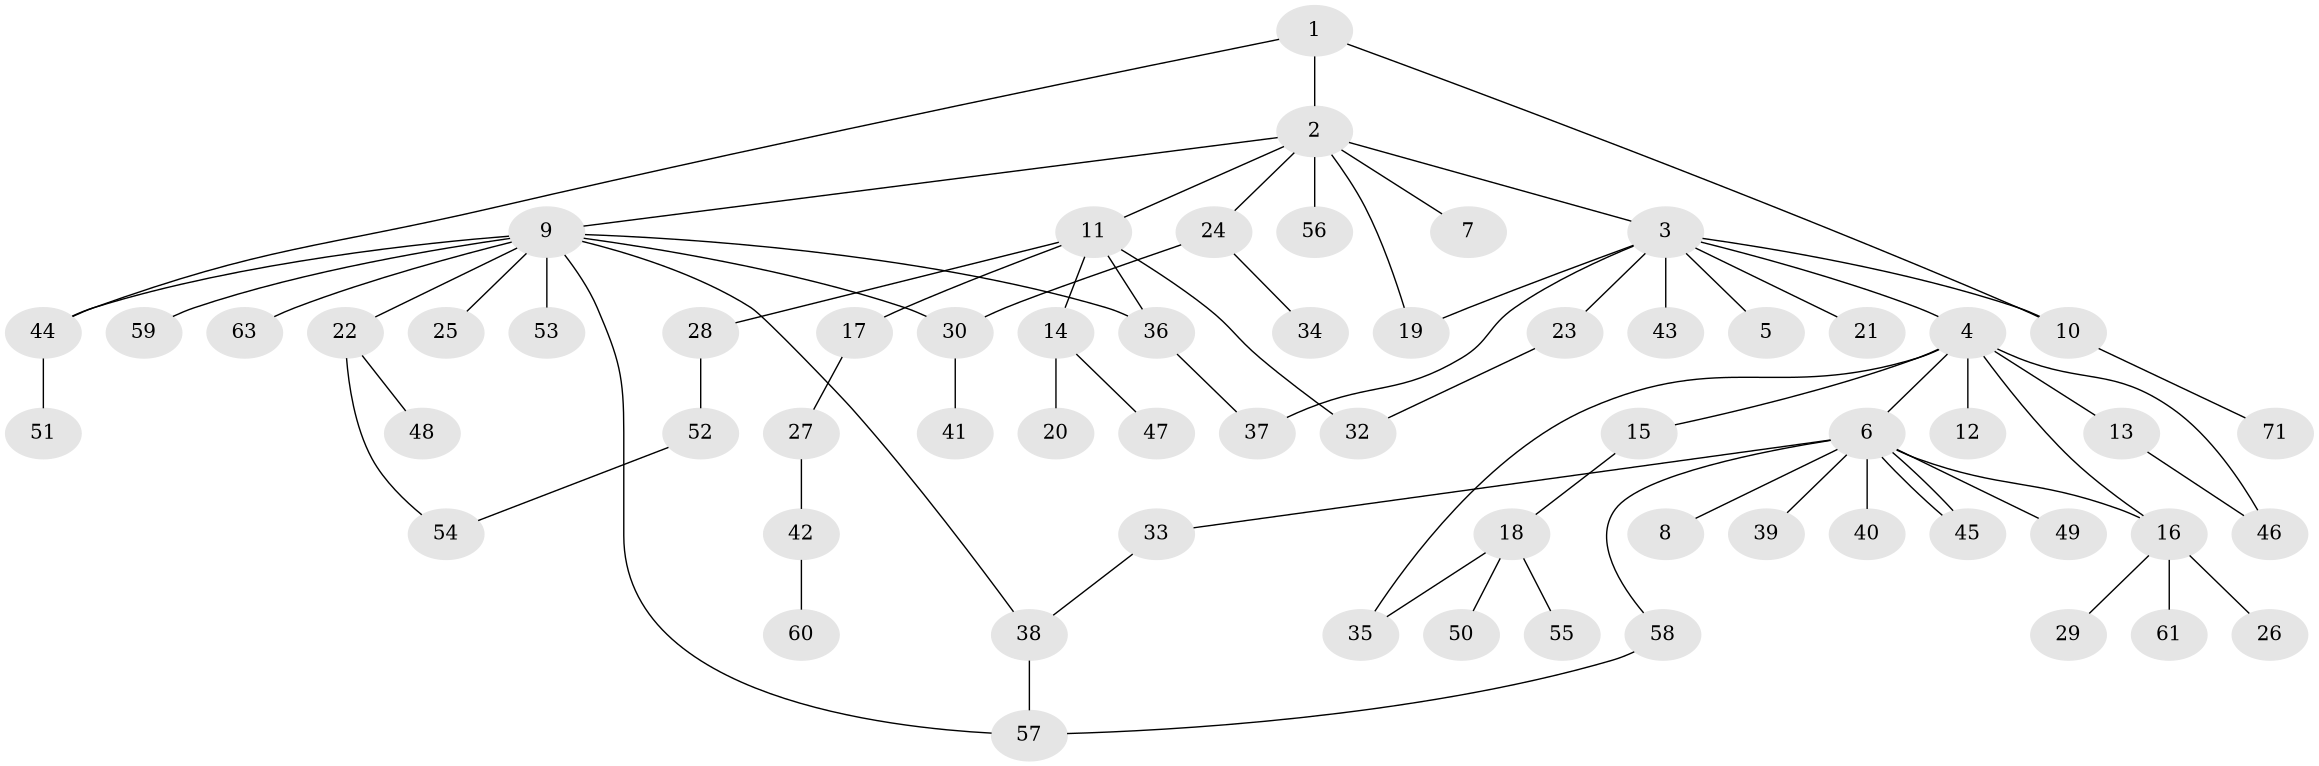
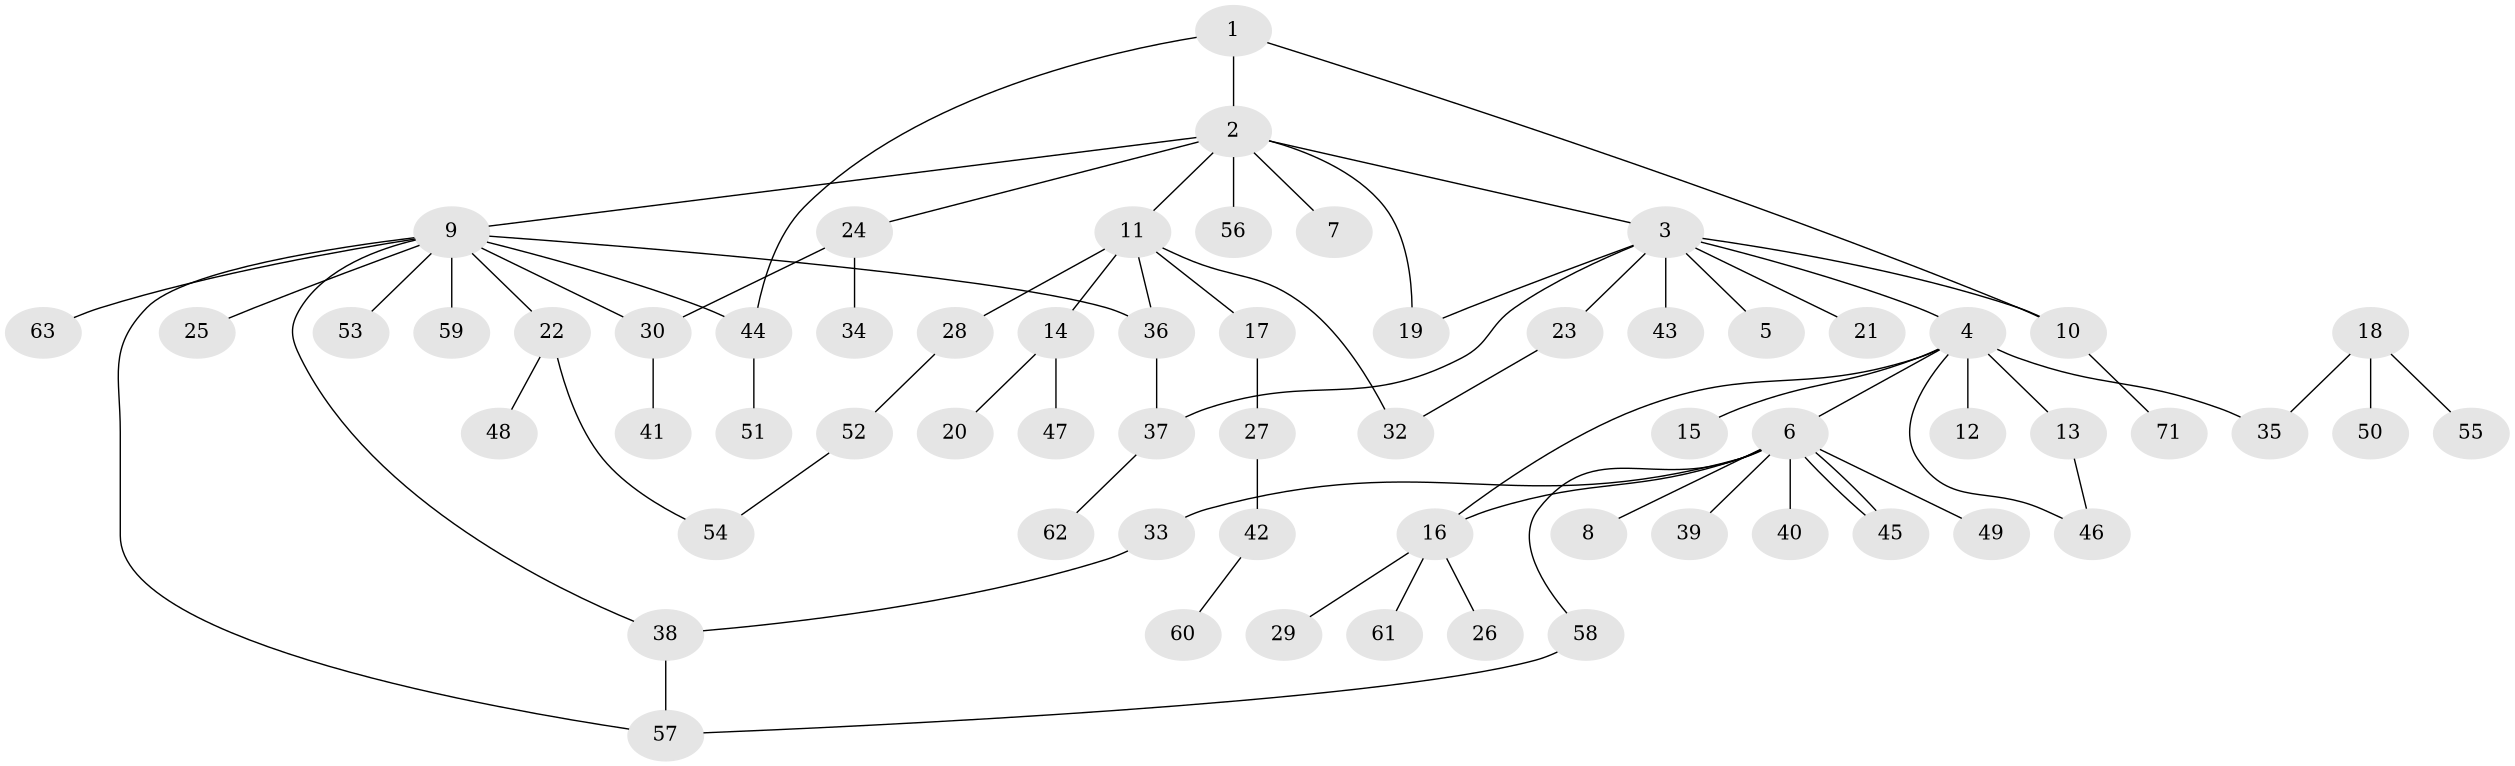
(1575, 484) -> none
none -> (1056, 534)
